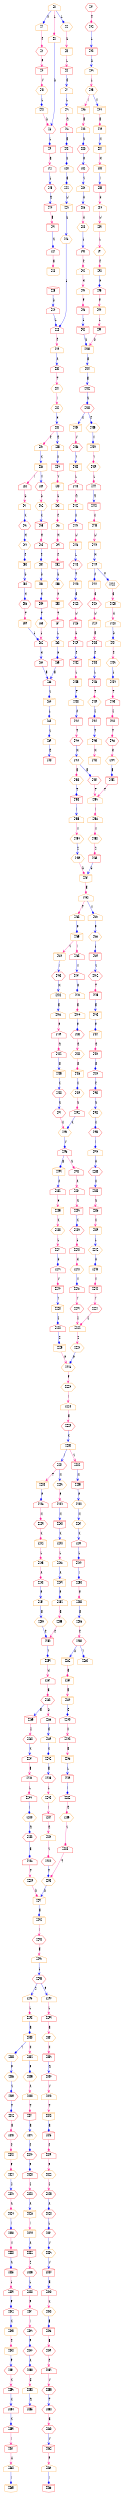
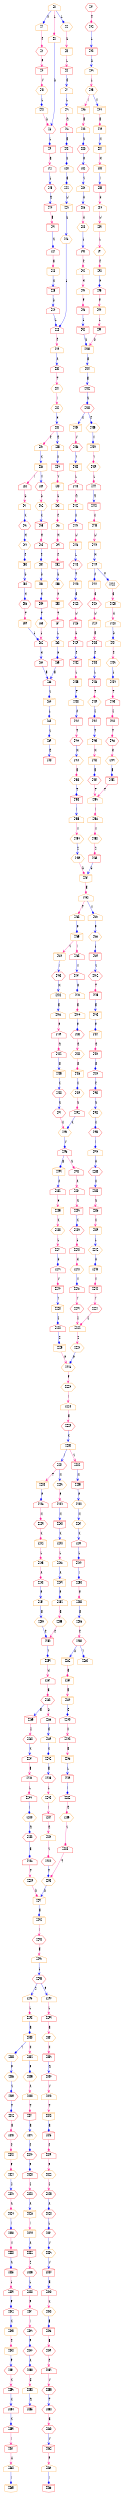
none -> (53, 280)
(85, 770) -> (94, 769)
